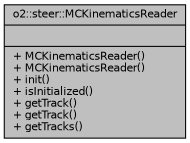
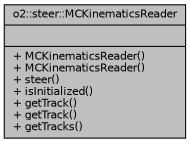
(31, 80) -> (36, 80)
